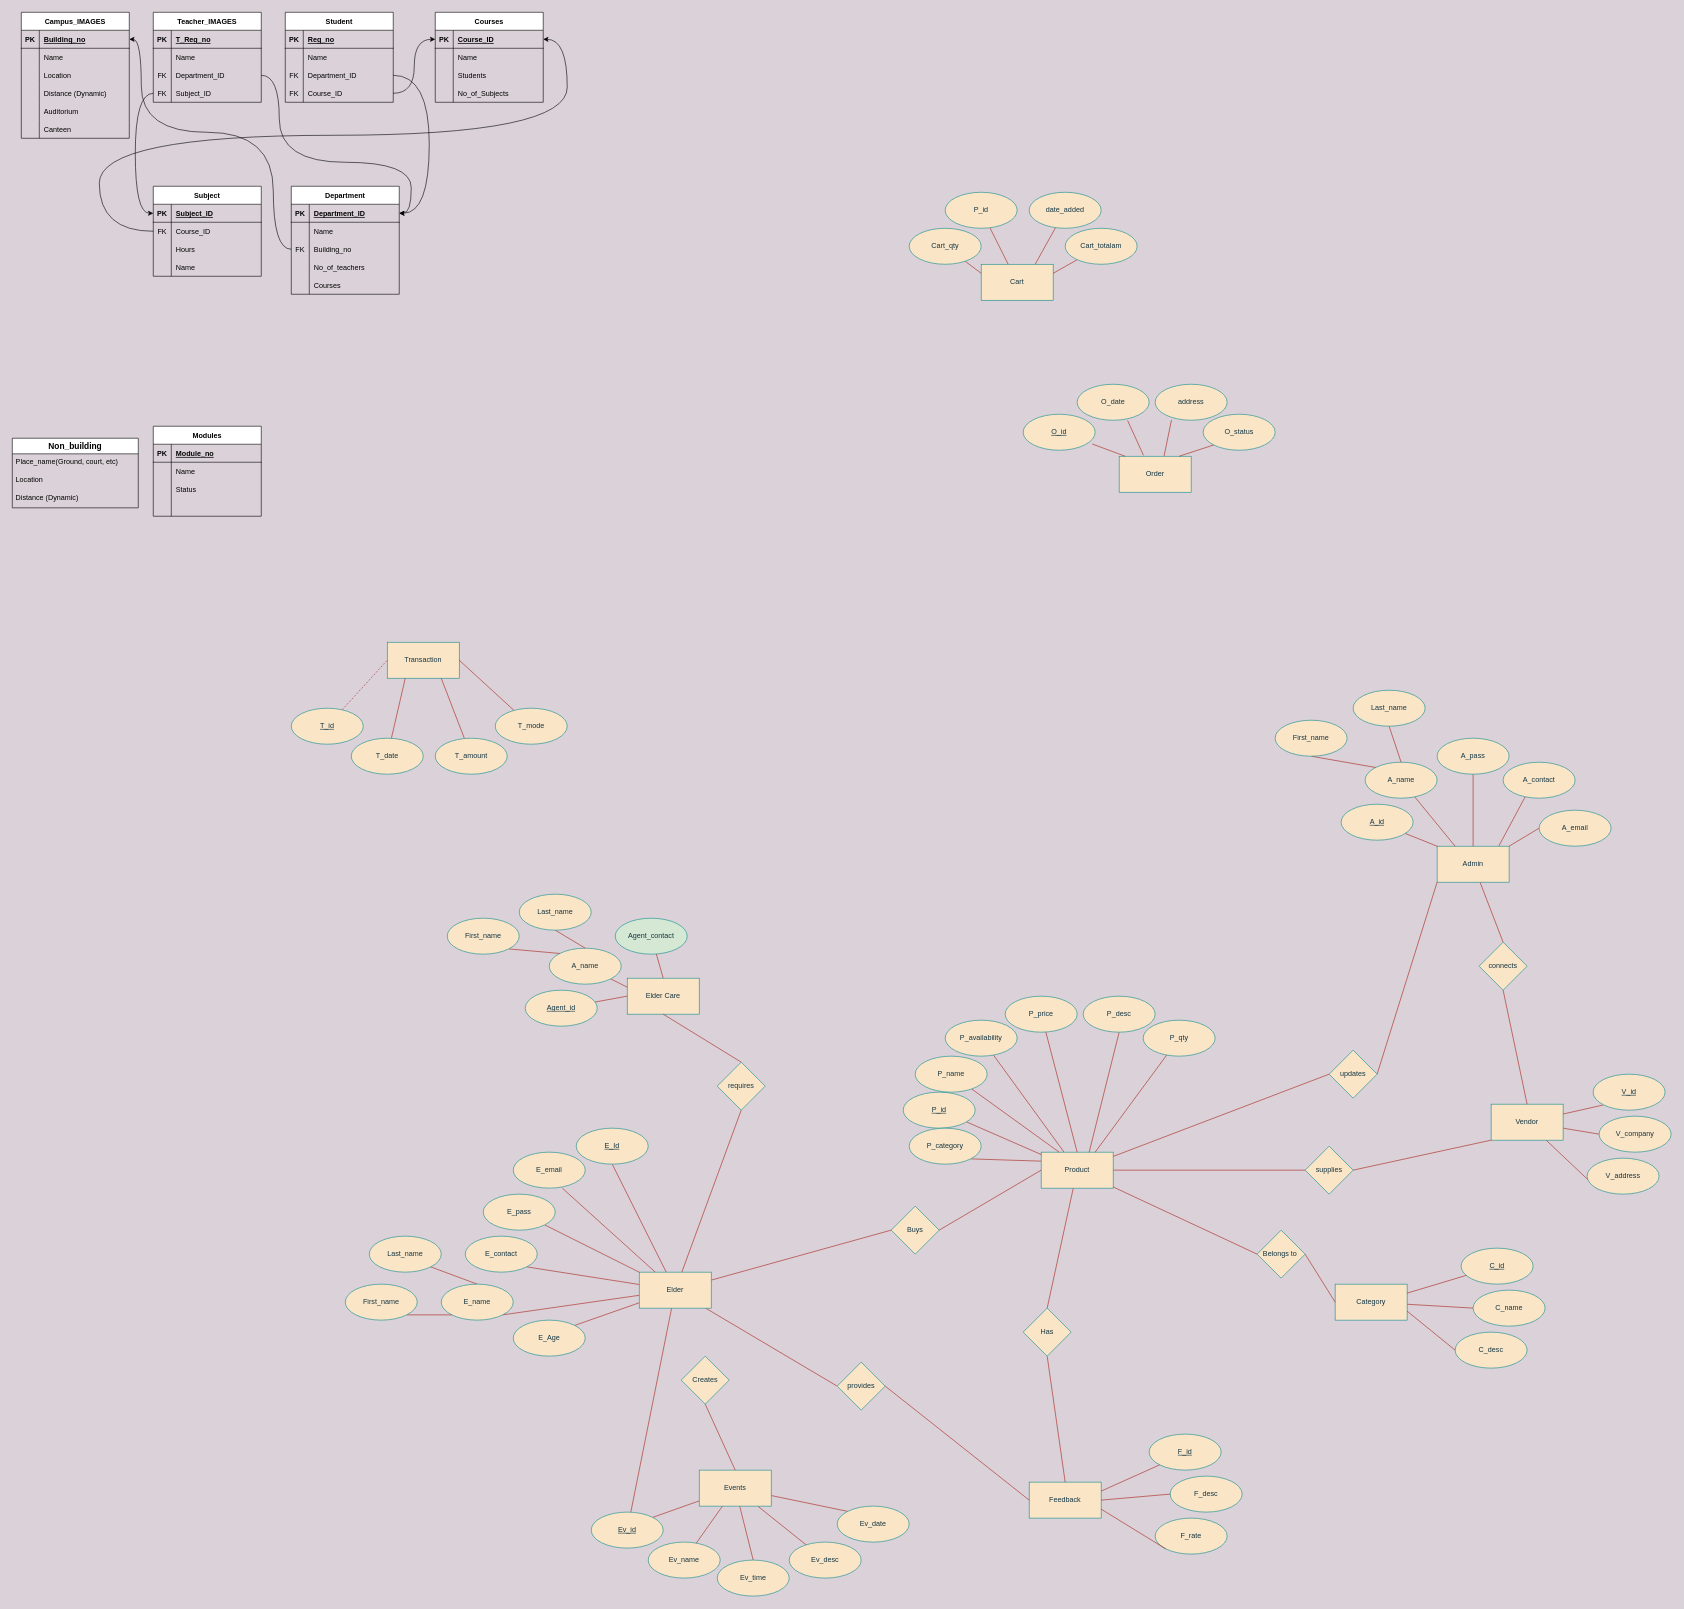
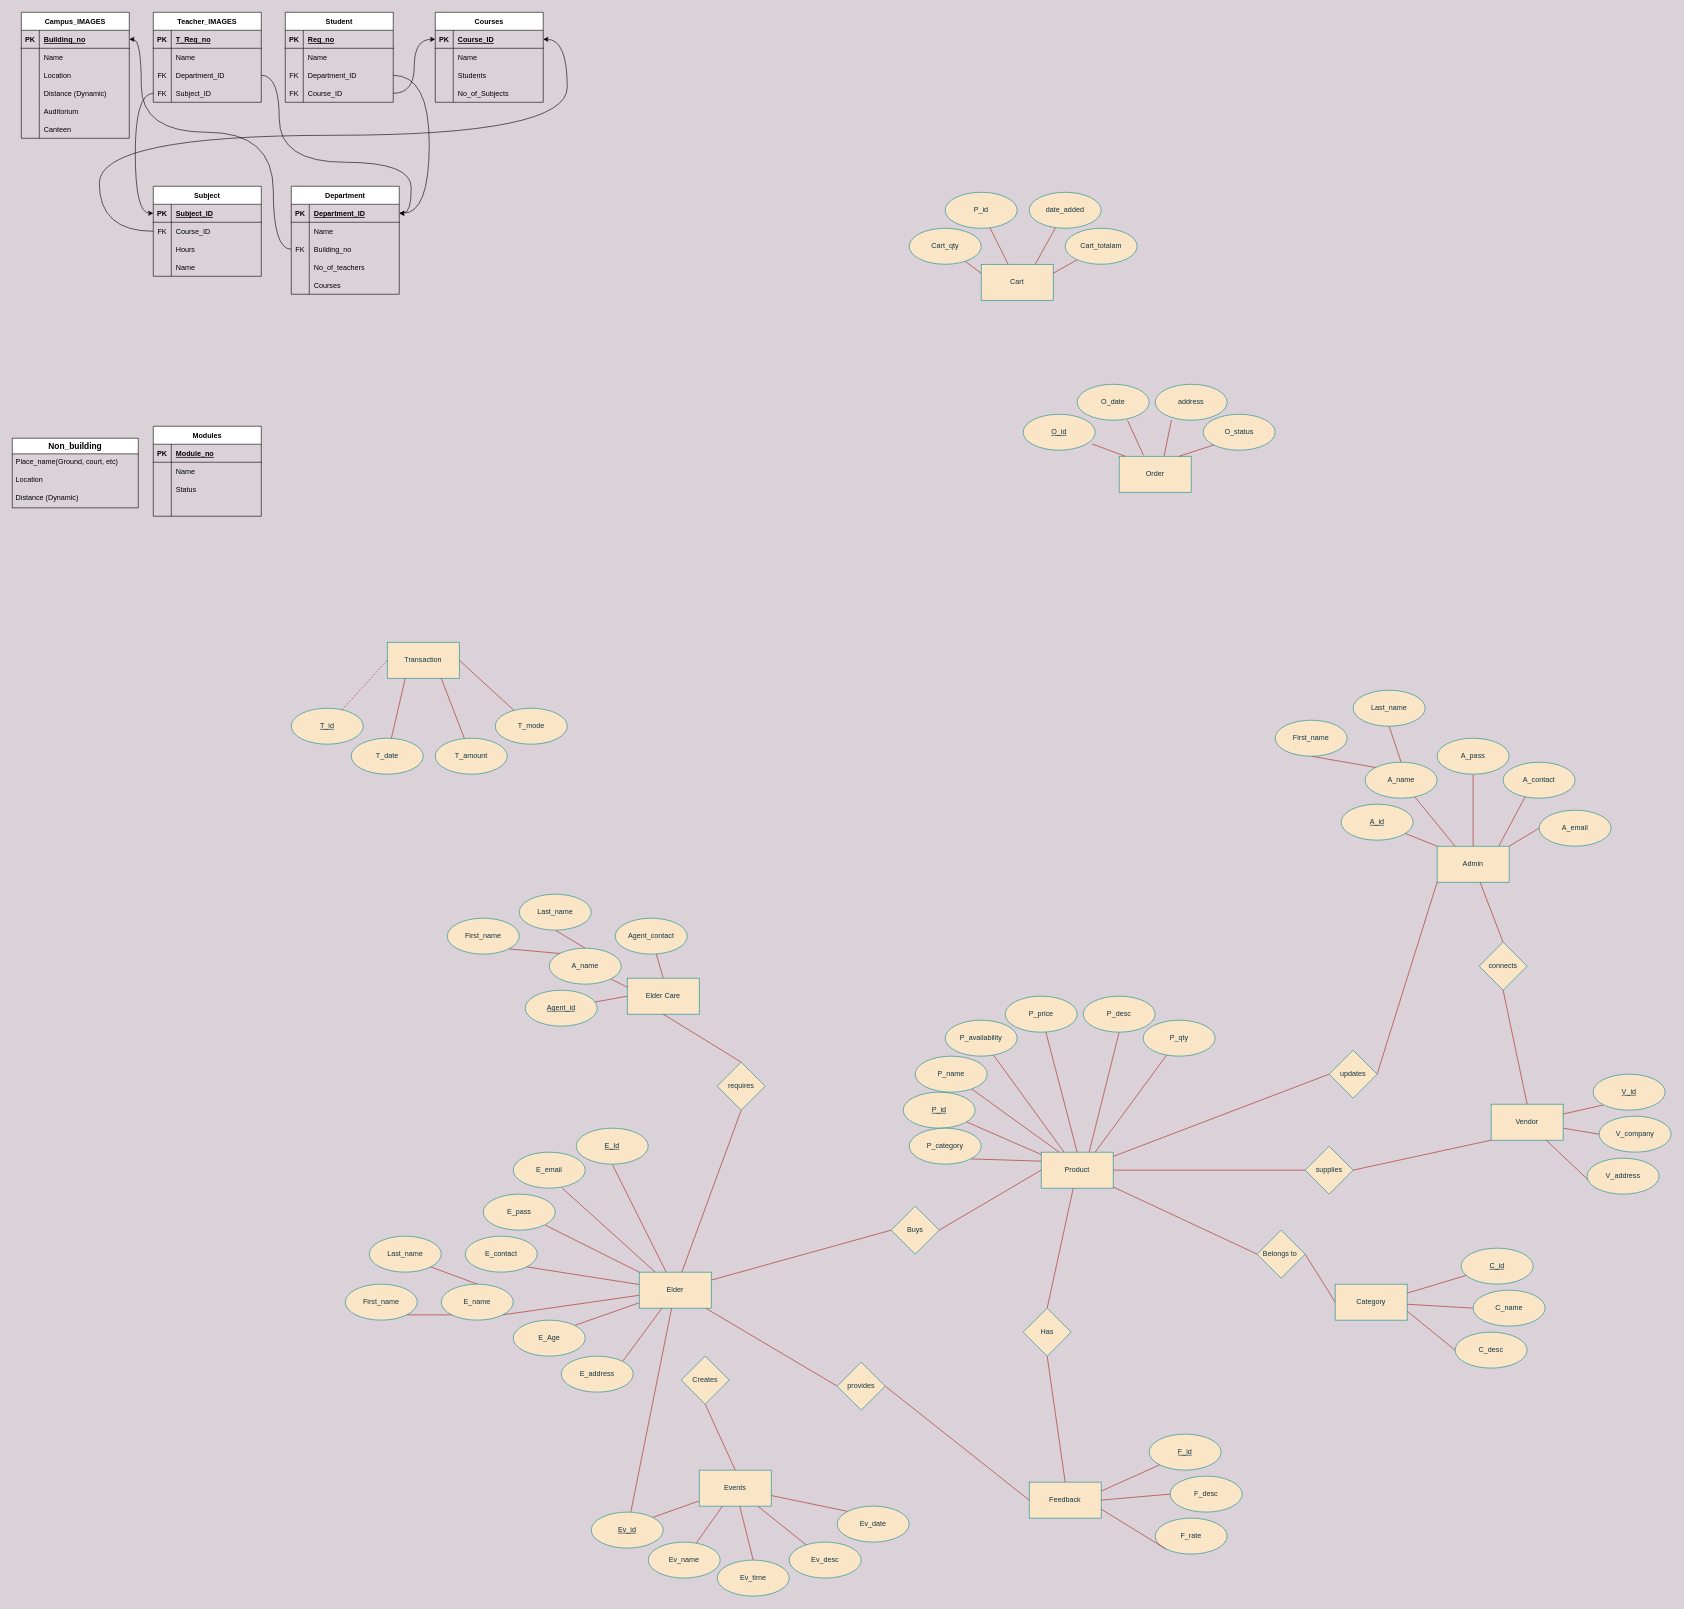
(651, 936) -> (651, 936)
none -> (642, 1335)
none -> (597, 1374)
